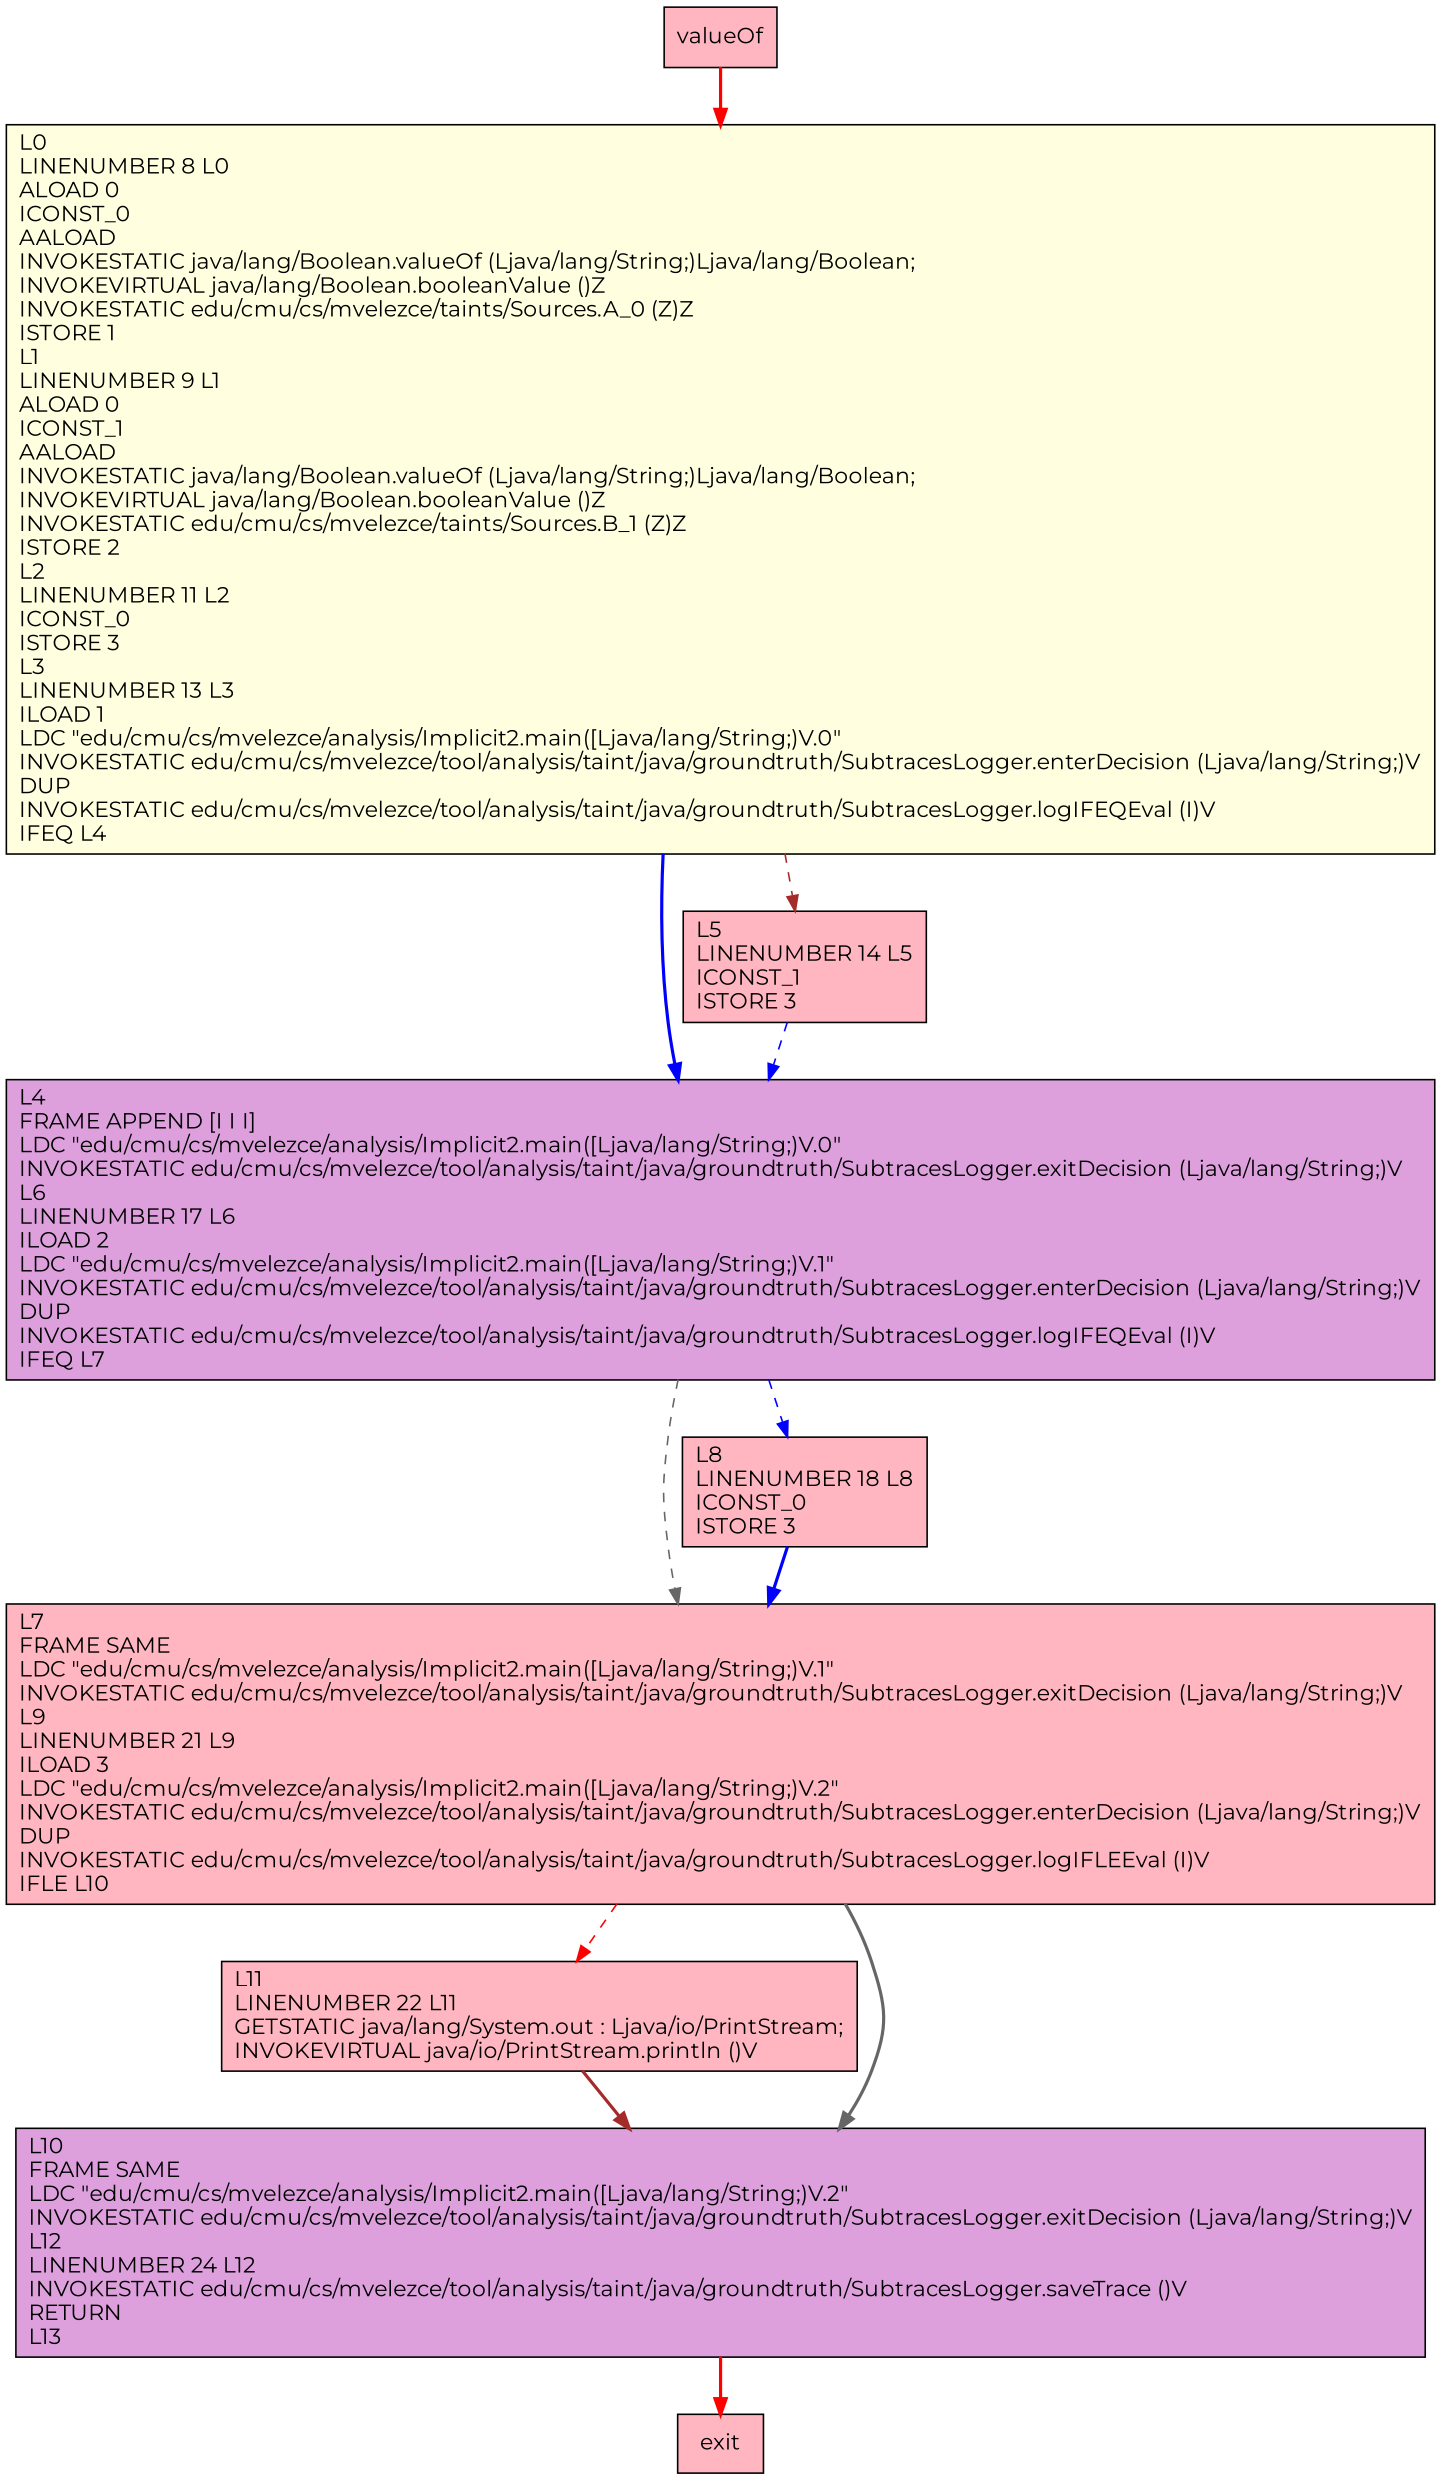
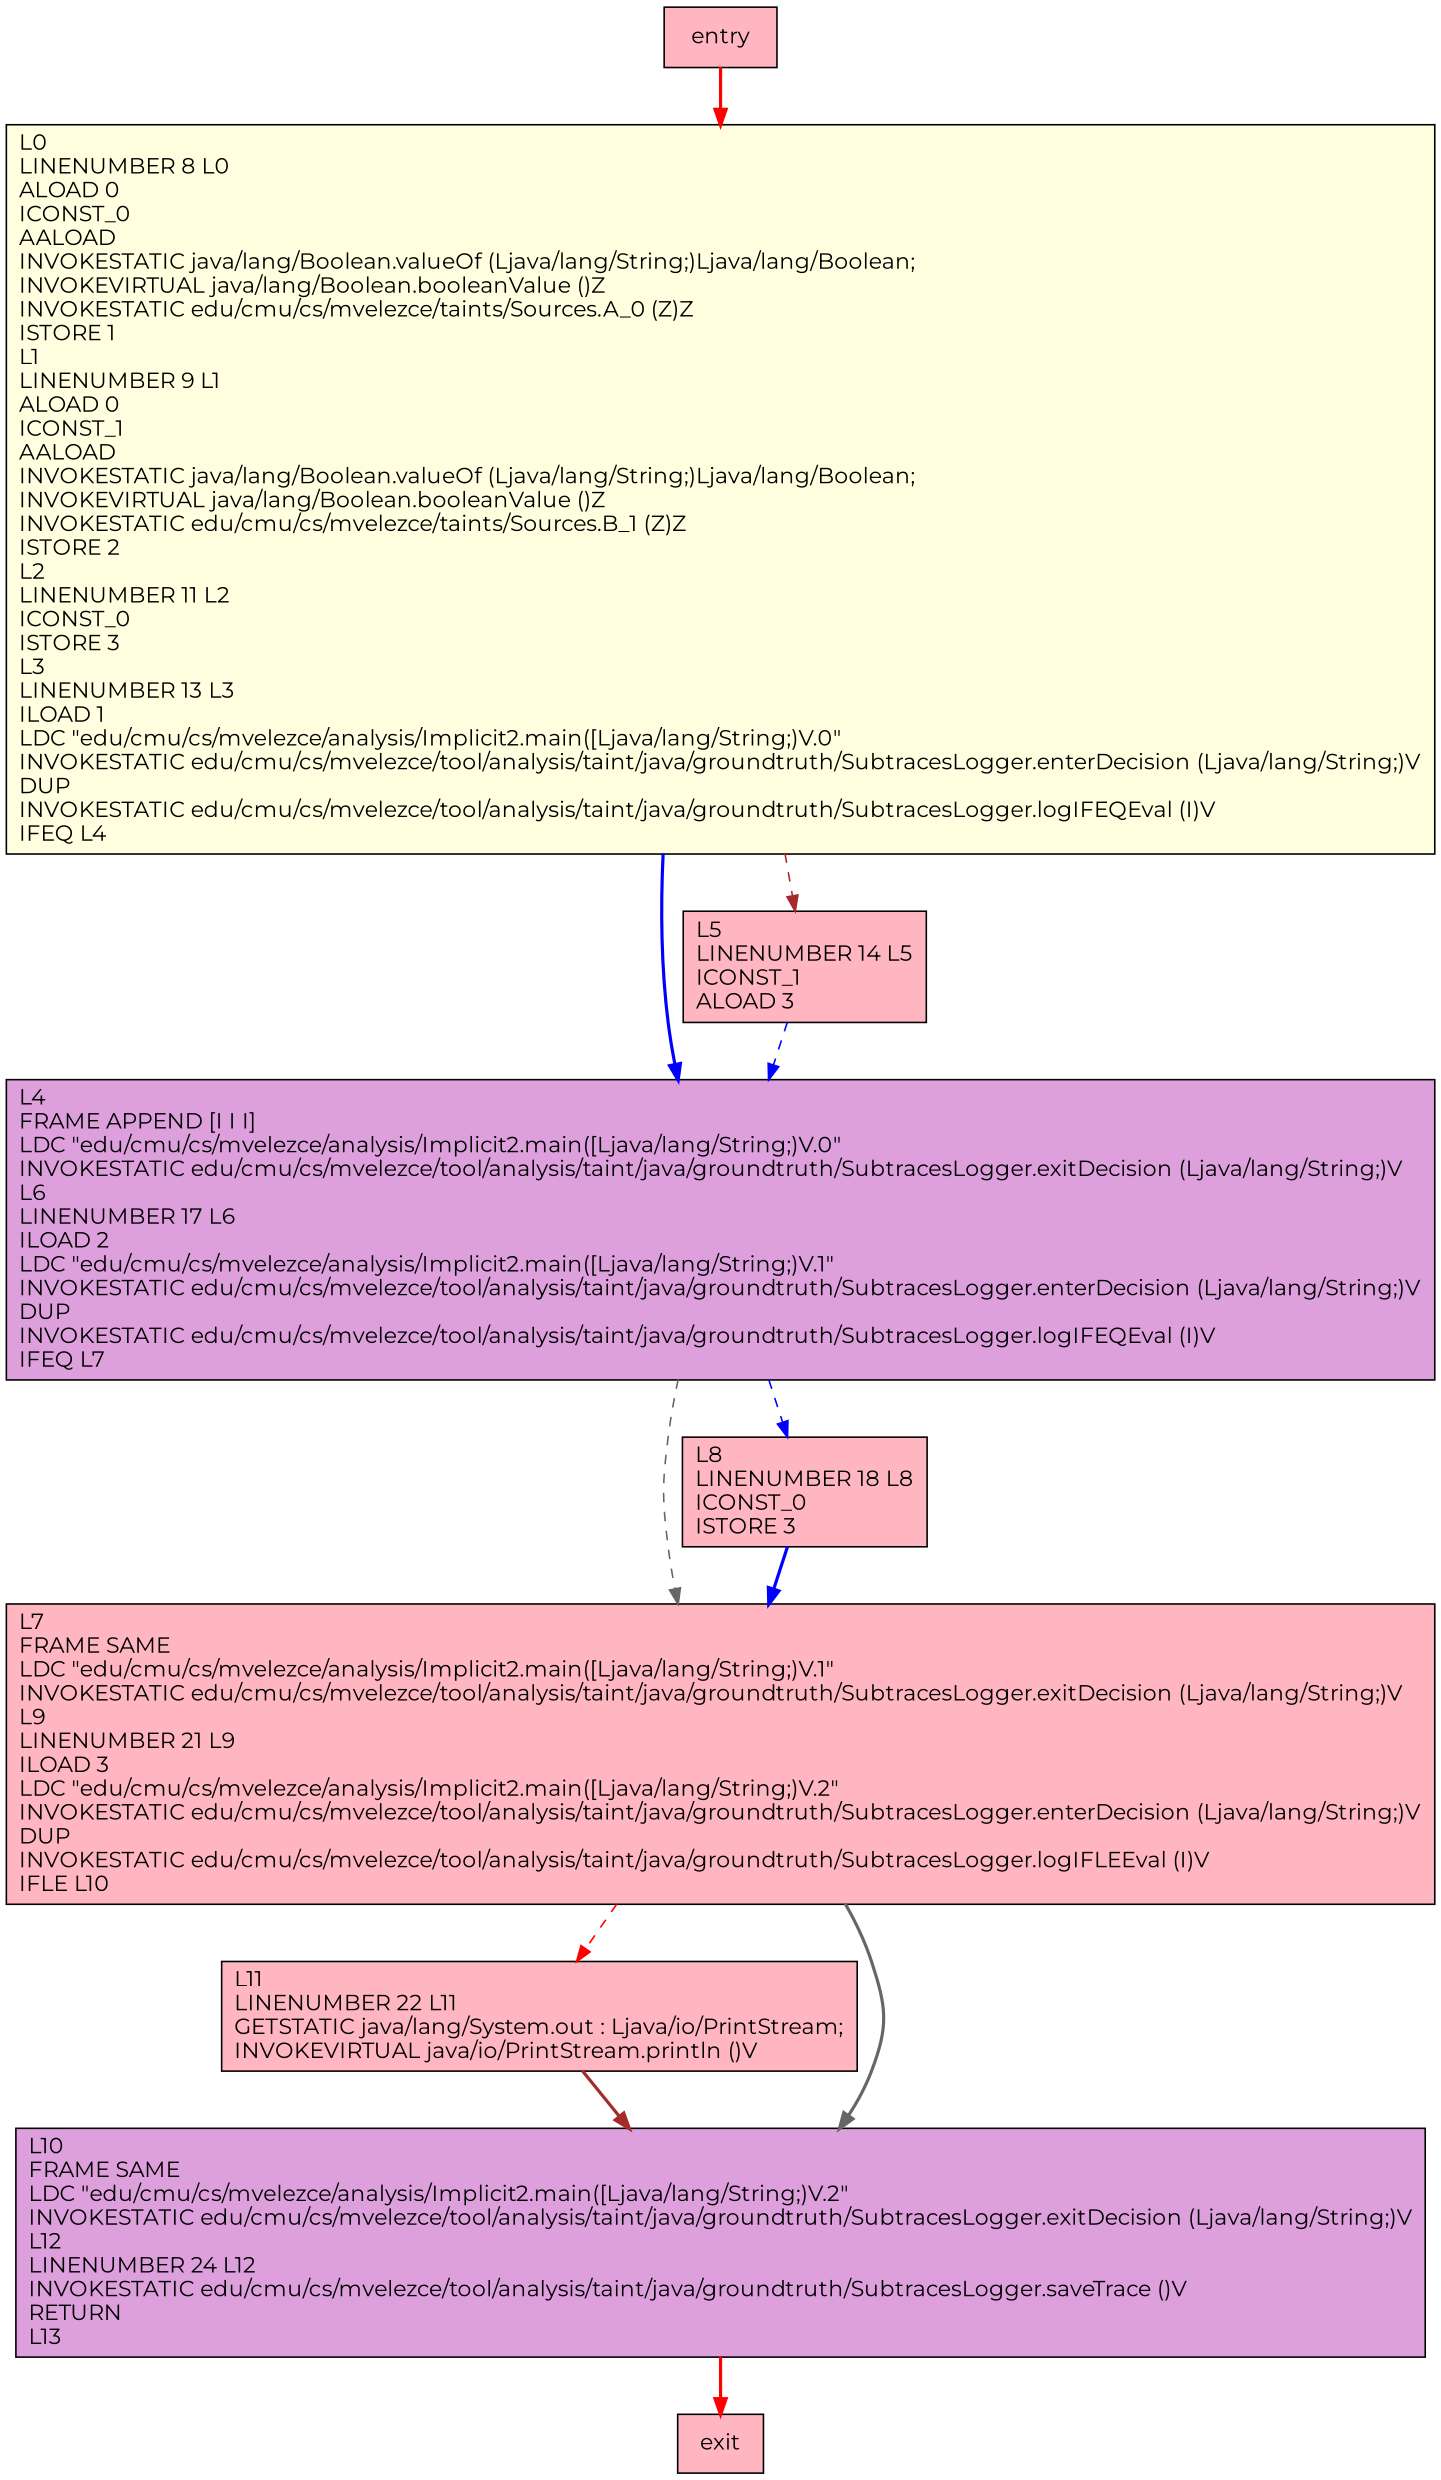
(721, 37) -> (721, 37)
(805, 967) -> (805, 967)
